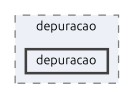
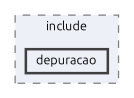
(67, 27) -> (67, 27)
